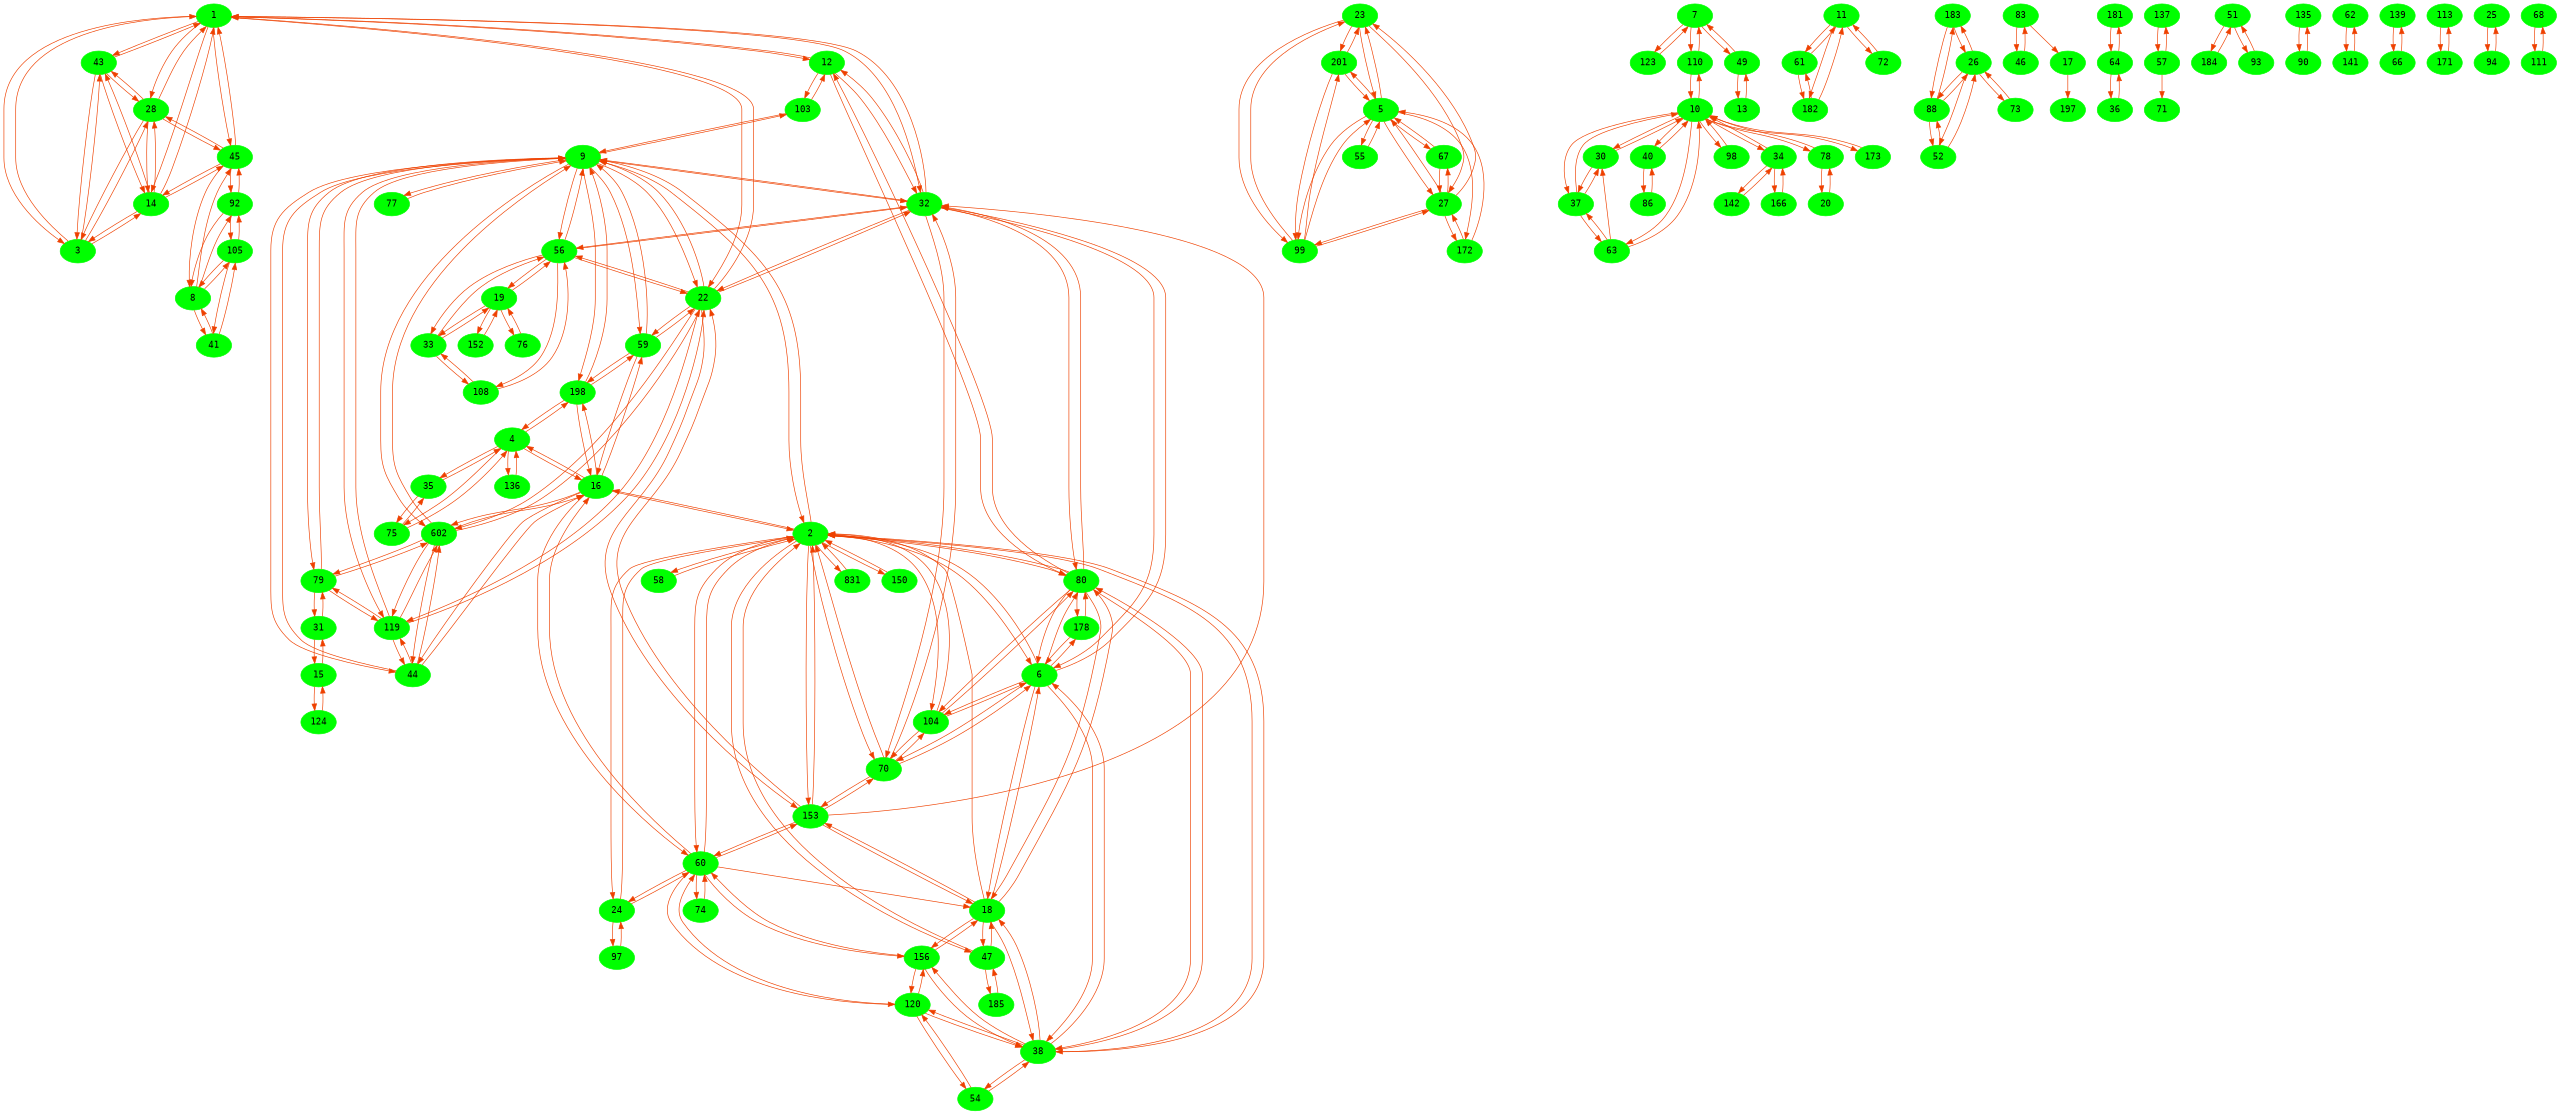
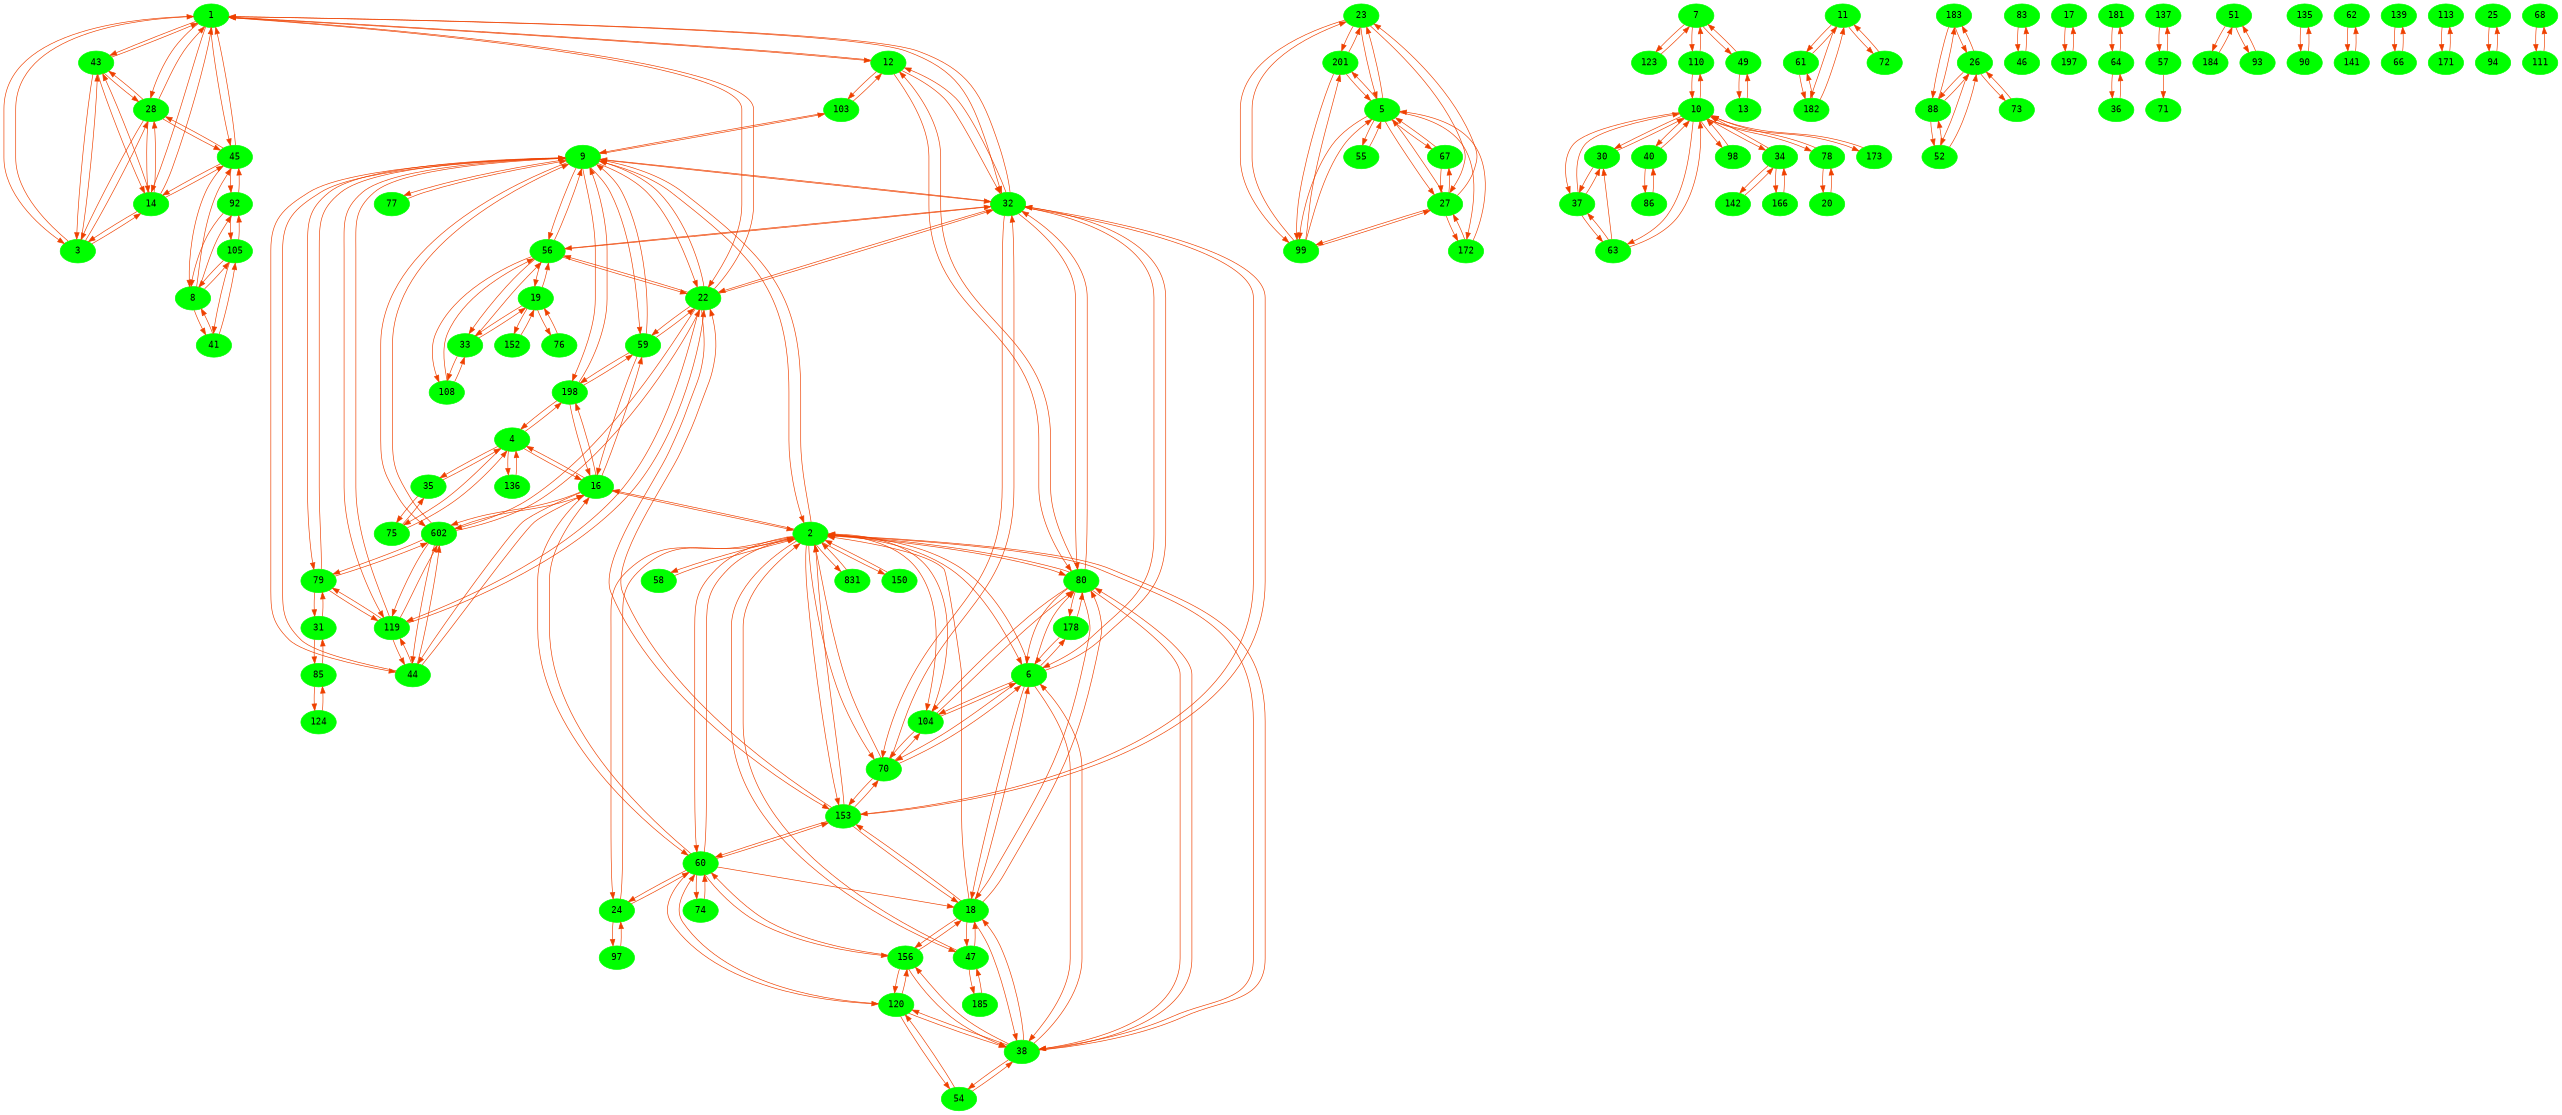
(2042, 37) -> (2073, 42)
none -> (1253, 557)
(319, 675) -> (319, 675)
